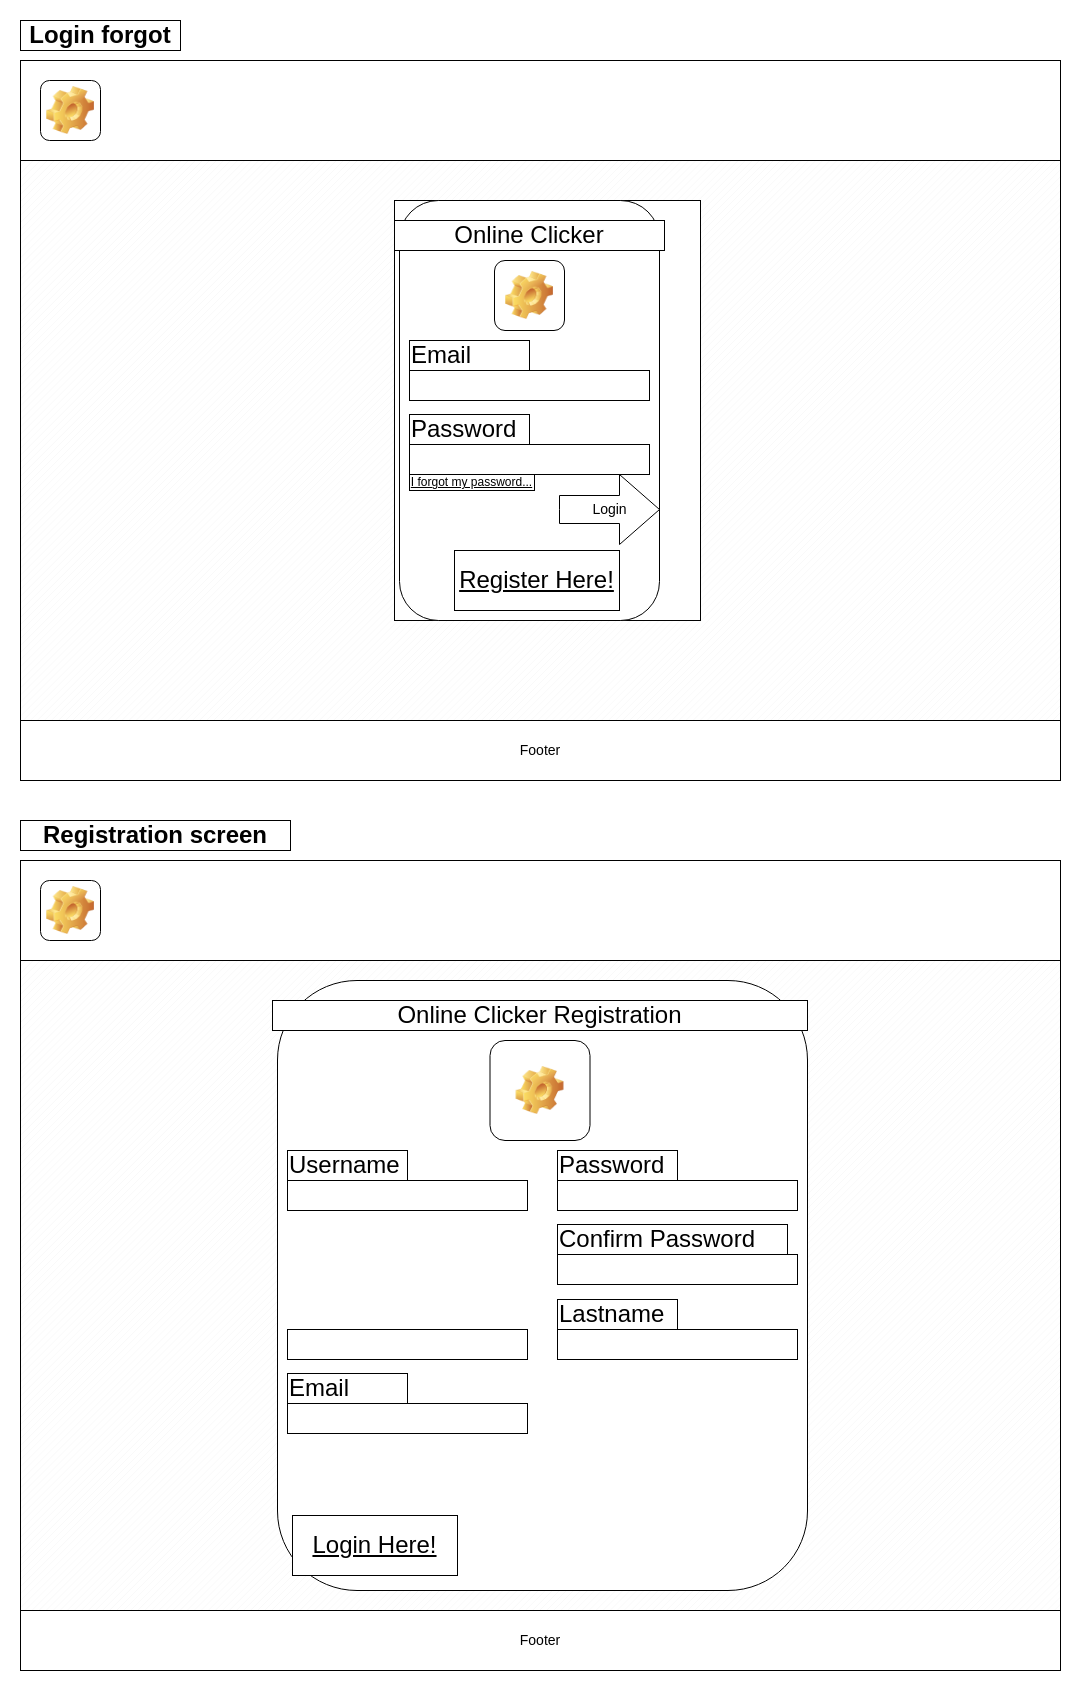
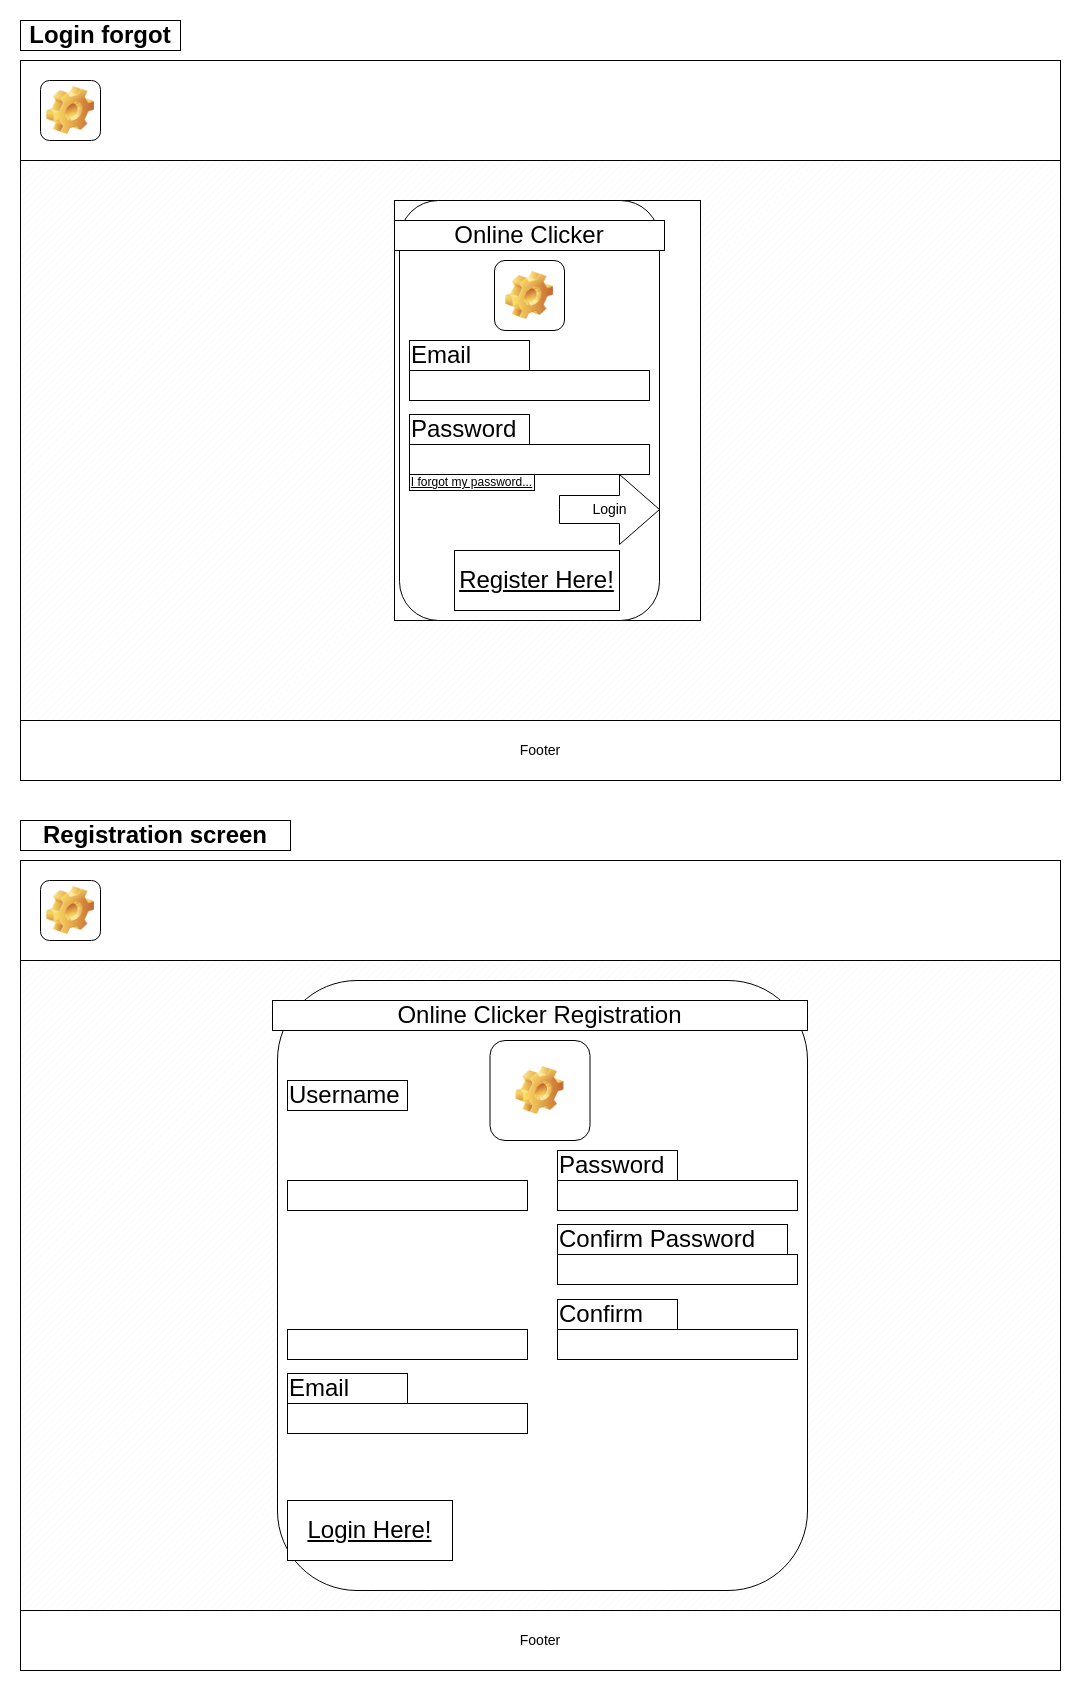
(348, 1166) -> (348, 1096)
(613, 1315) -> (603, 1315)
(375, 1546) -> (370, 1531)
